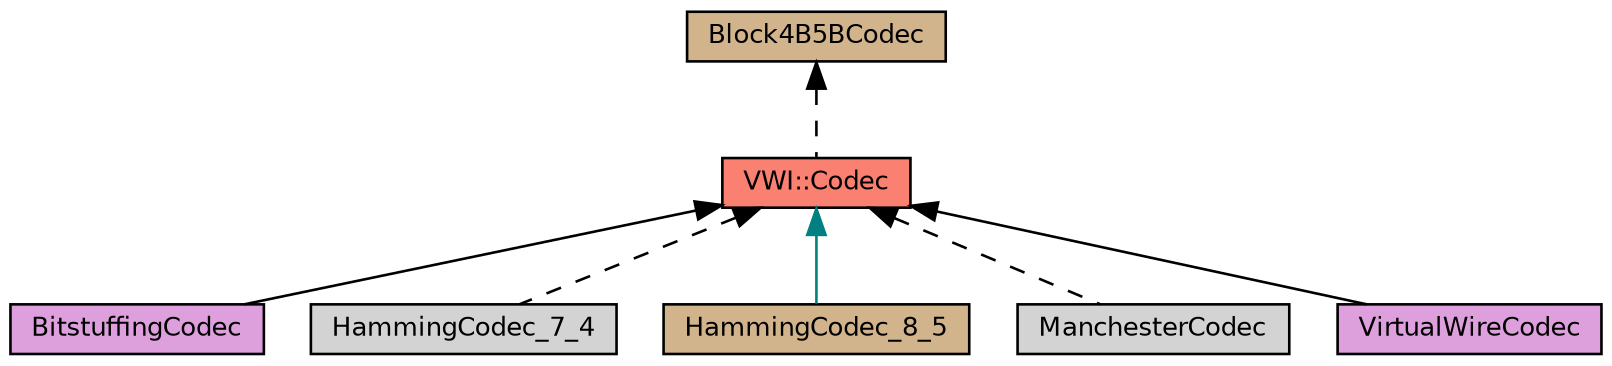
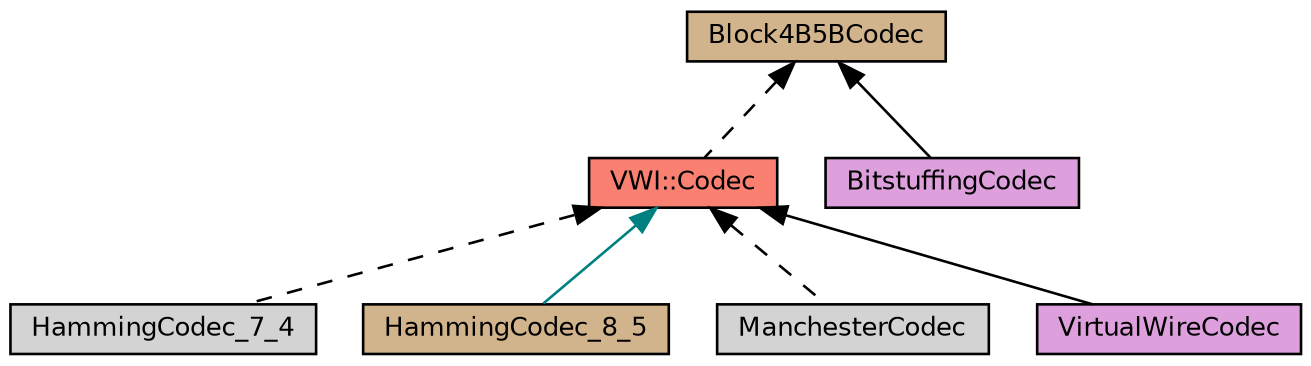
(470, 257) -> (894, 120)
